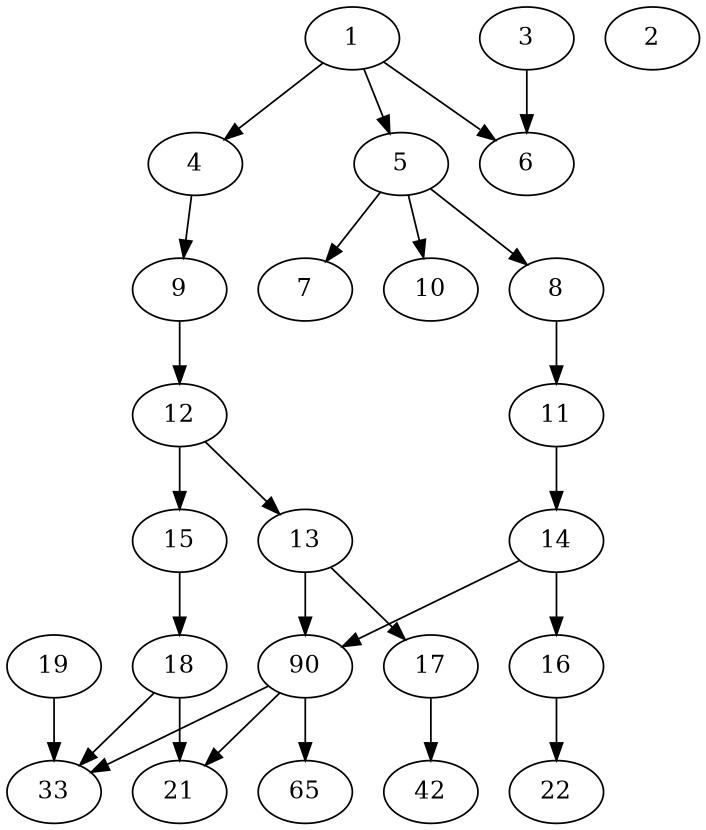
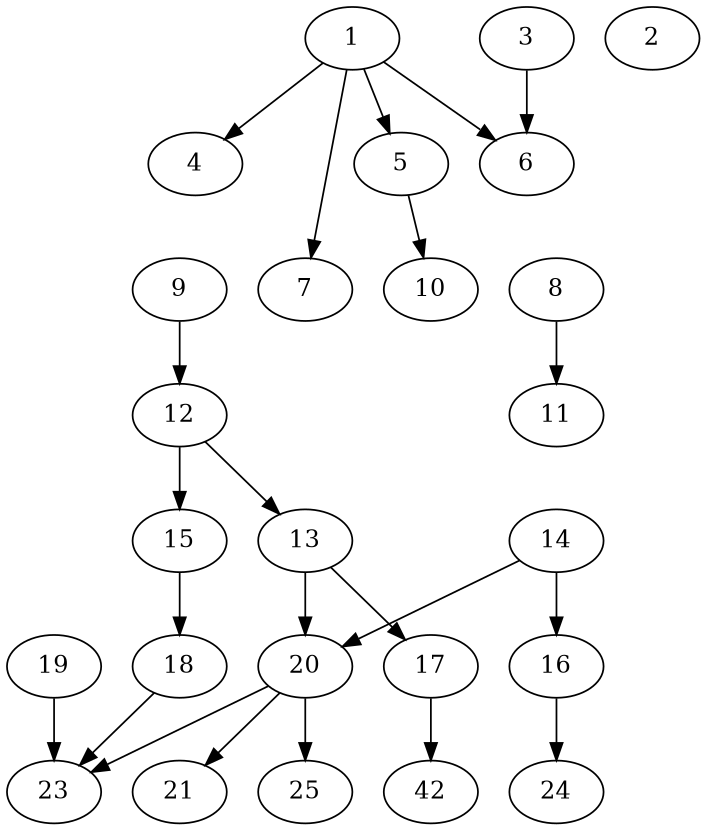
(189, 218) -> none
(359, 220) -> (331, 155)
(472, 221) -> none
(556, 469) -> none
(305, 666) -> (305, 666)
(180, 717) -> none
(54, 792) -> (54, 792)
(305, 792) -> (305, 792)
(556, 792) -> (556, 792)
